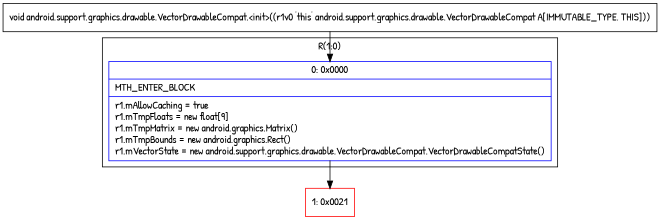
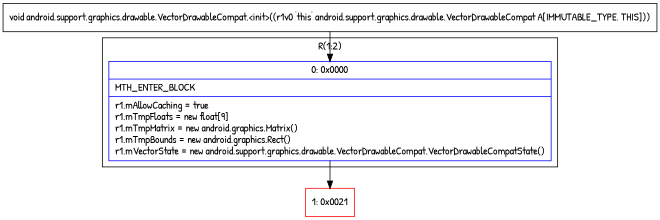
(330, 47) -> (330, 47)
